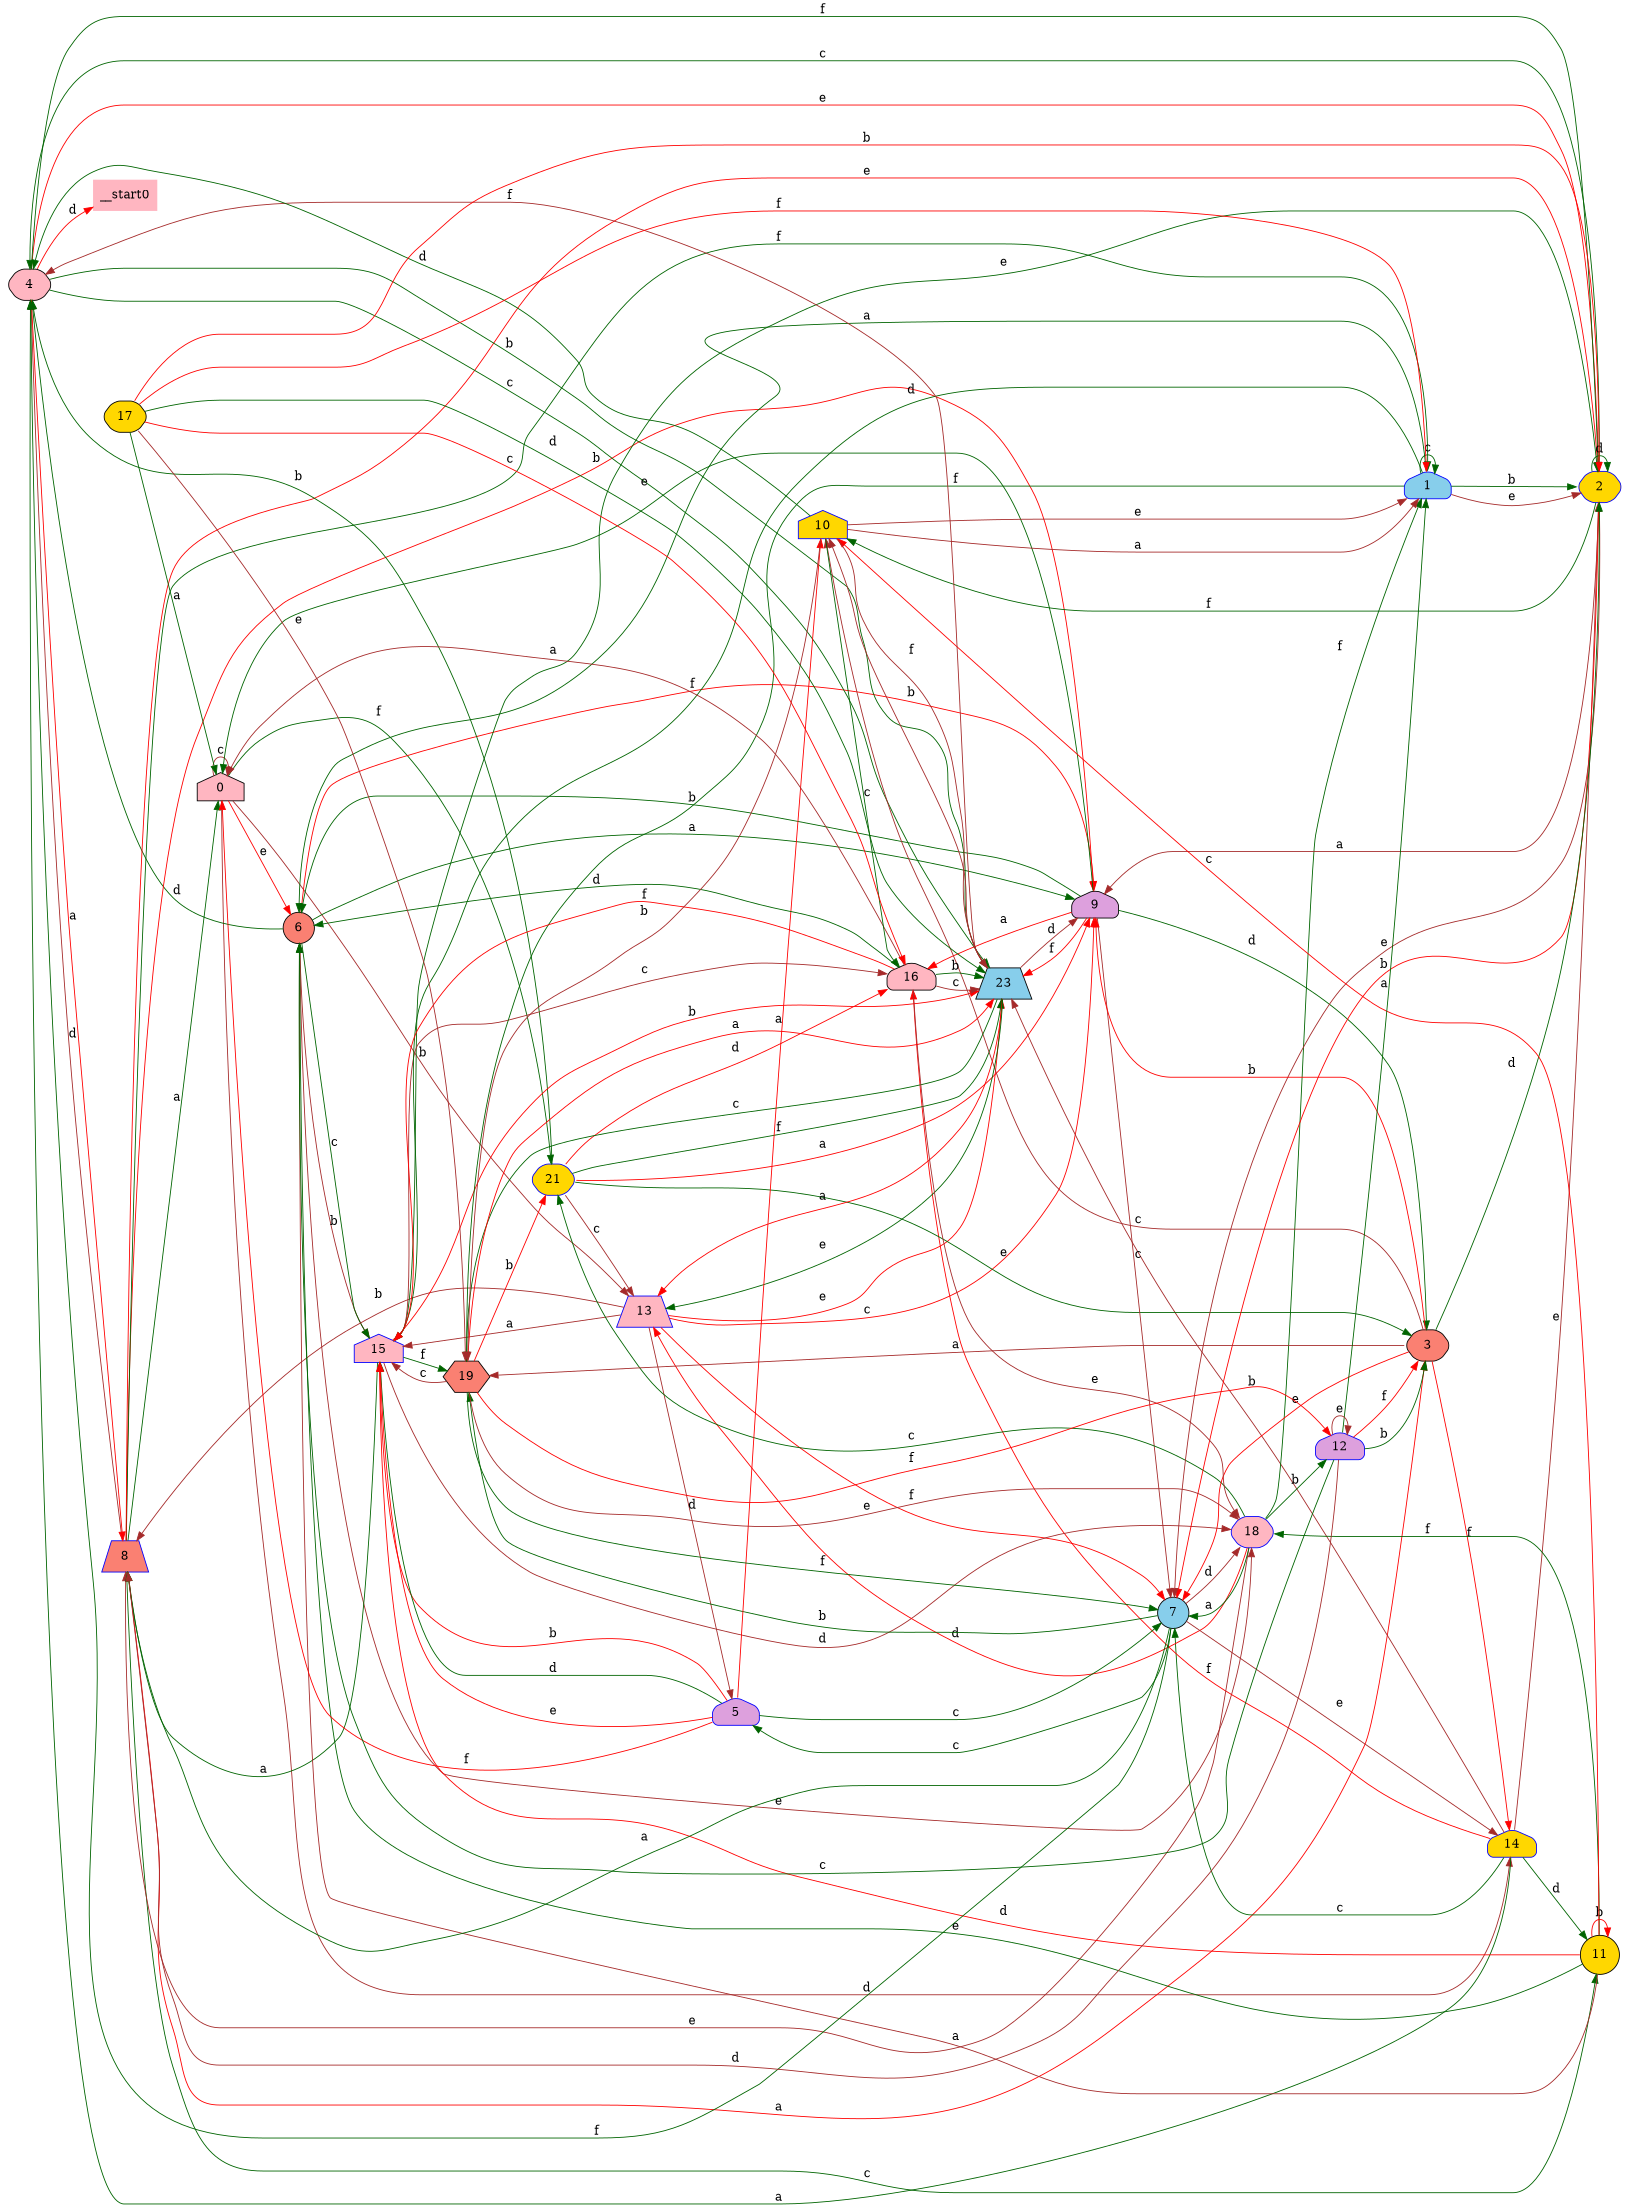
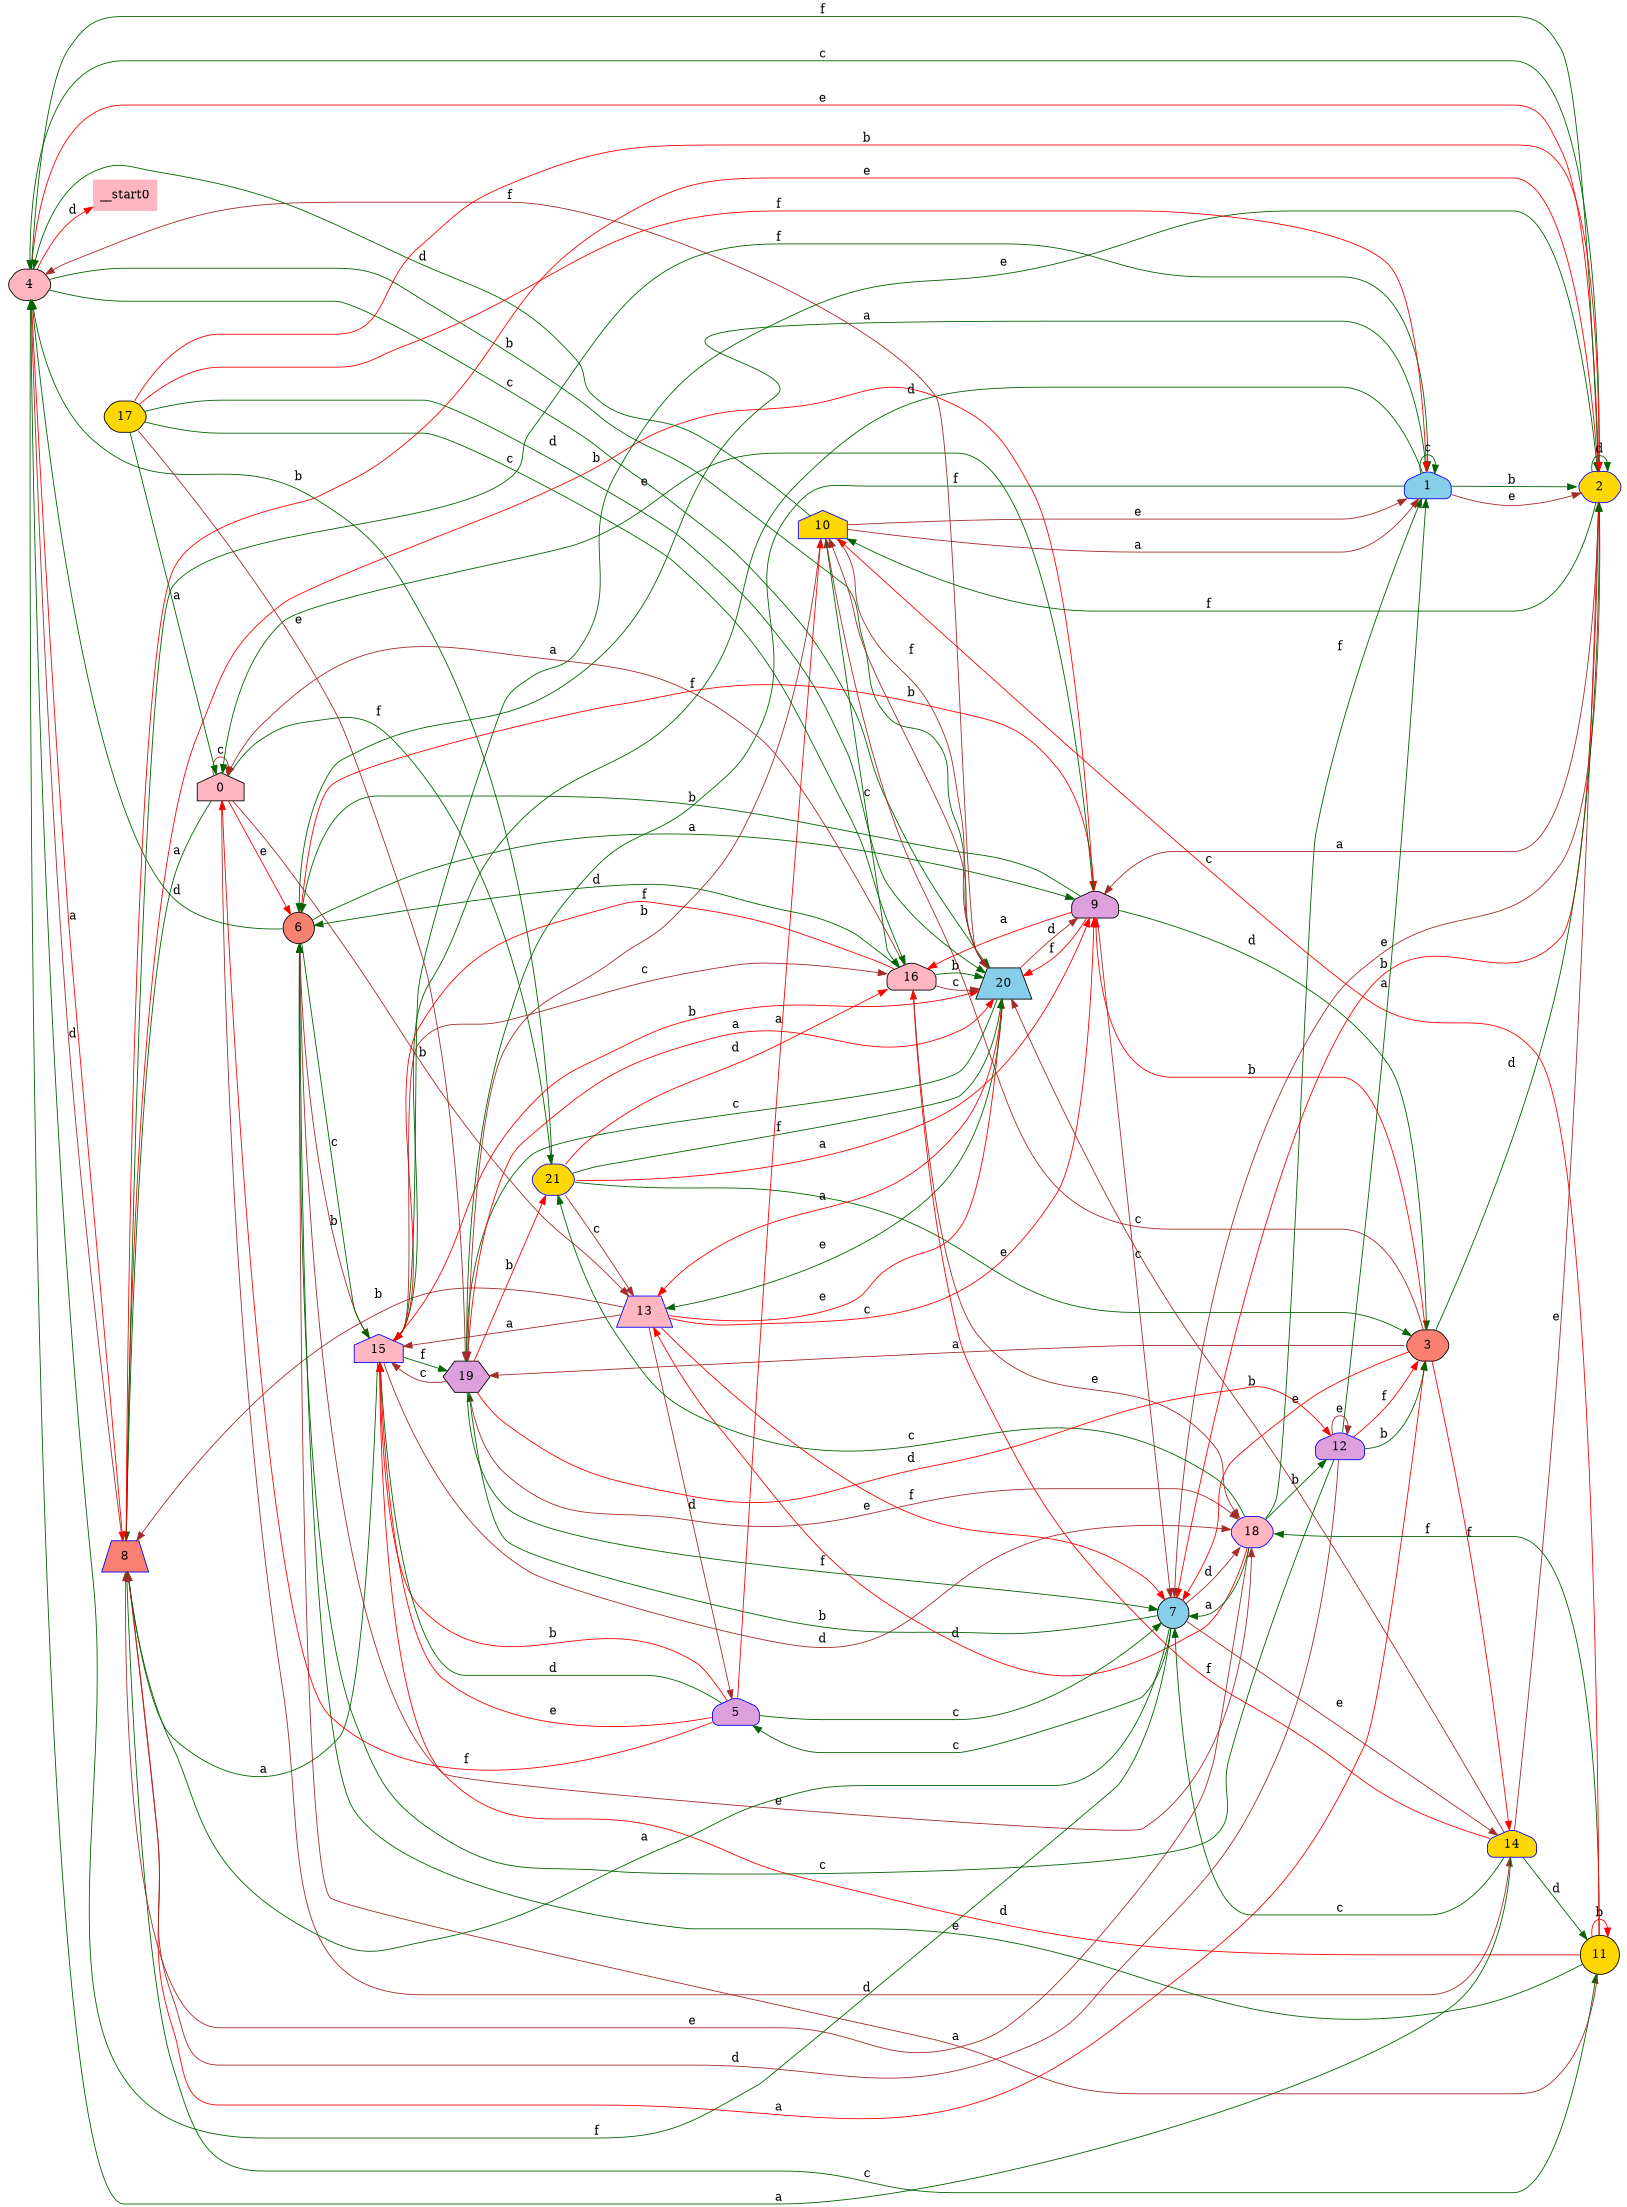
(632, 534) -> (632, 534)
(1004, 984) -> (1004, 984)
(173, 1175) -> (141, 1161)
(467, 1377) -> (467, 1377)
(912, 1459) -> (912, 1459)
